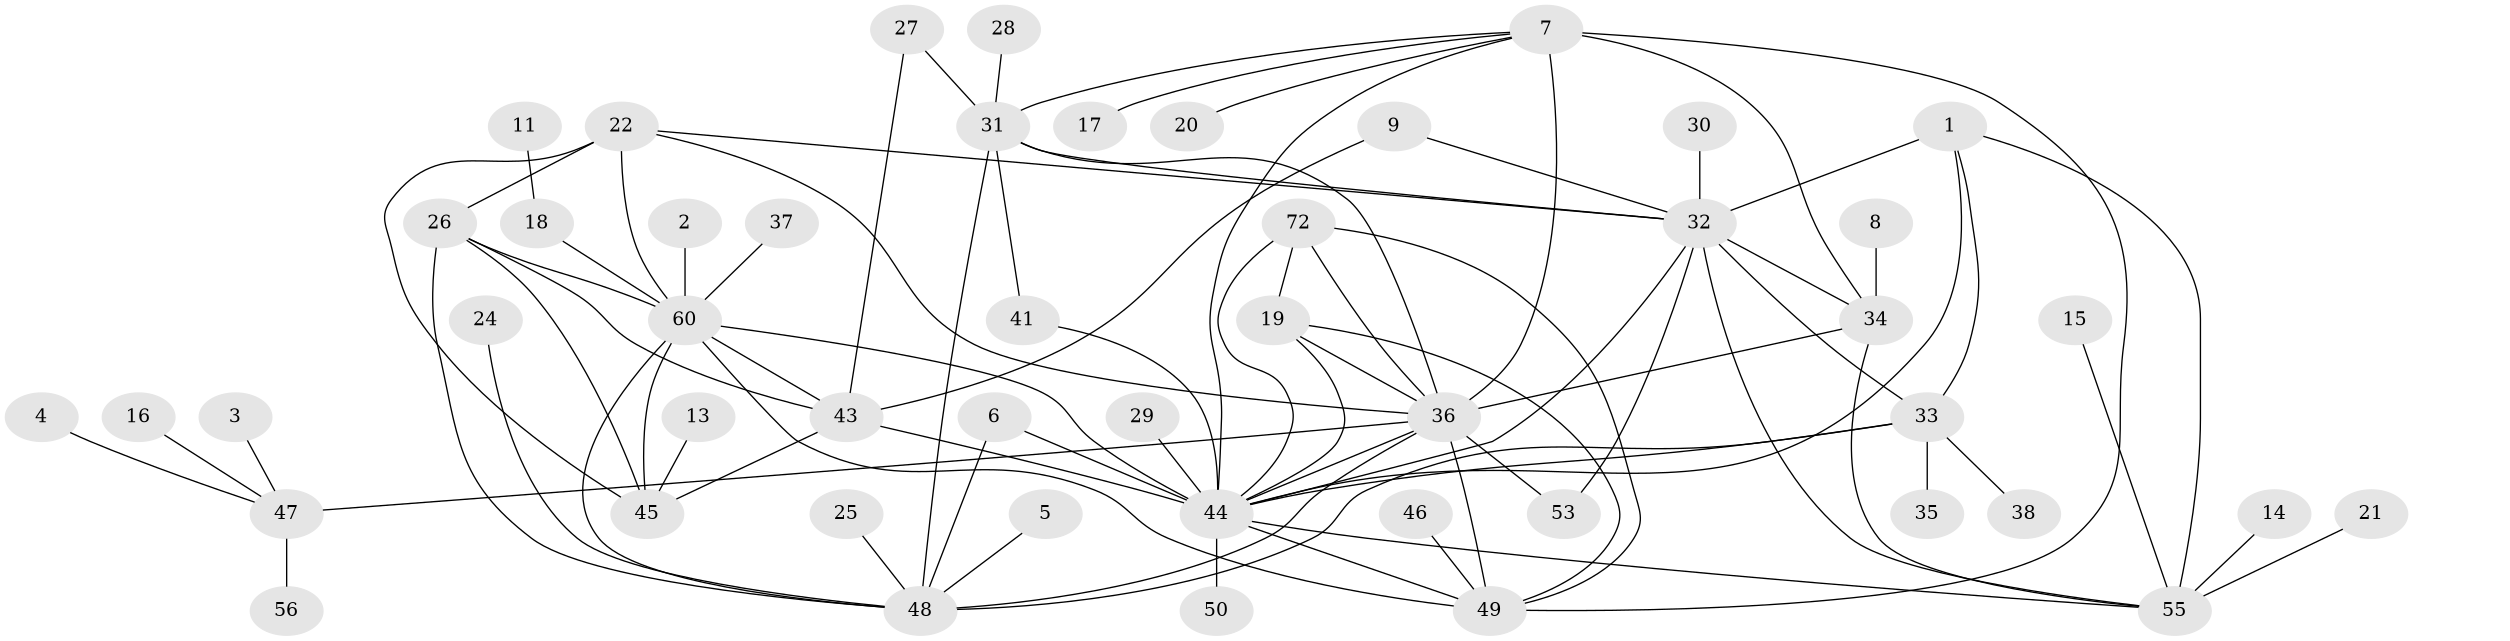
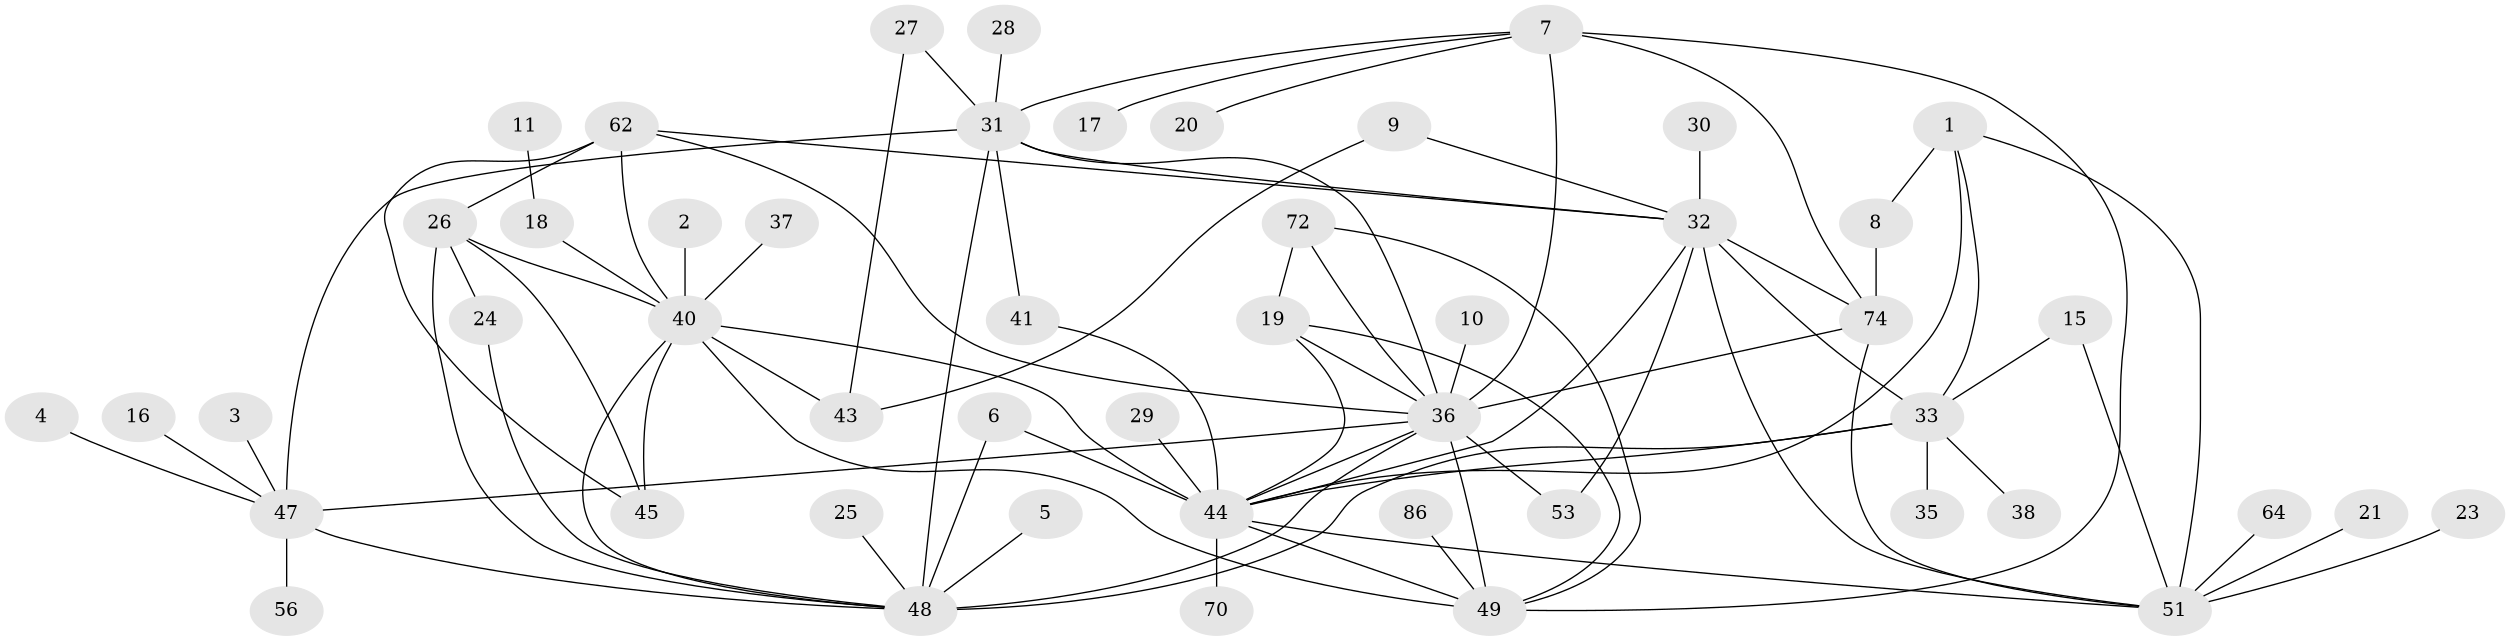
(622, 127) -> (622, 127)
none -> (514, 170)
(1825, 175) -> (1913, 175)
(1239, 218) -> none
(685, 320) -> (685, 320)
none -> (1472, 320)
(1876, 320) -> (1876, 320)
(631, 341) -> (463, 272)
(1254, 368) -> none
none -> (2001, 369)
(698, 417) -> none
(1033, 463) -> none
(747, 466) -> none
(1416, 514) -> (1416, 514)
(2274, 514) -> (2274, 514)
none -> (2468, 514)
none -> (597, 585)
(1217, 611) -> (1217, 611)
(2175, 611) -> (2175, 611)
